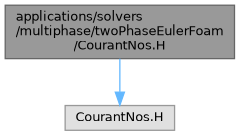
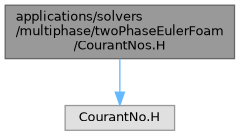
(120, 118) -> (120, 118)
